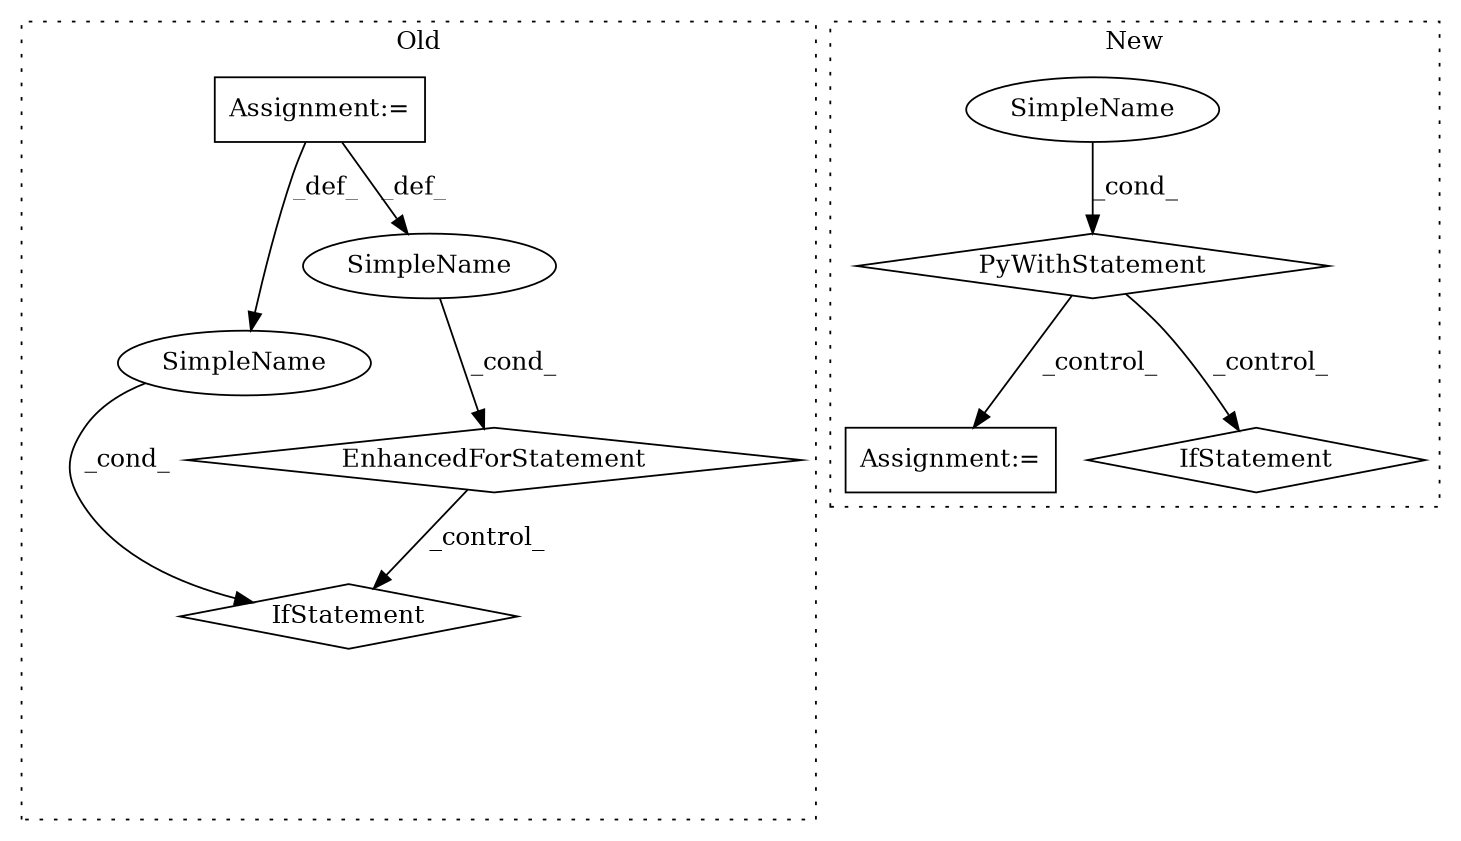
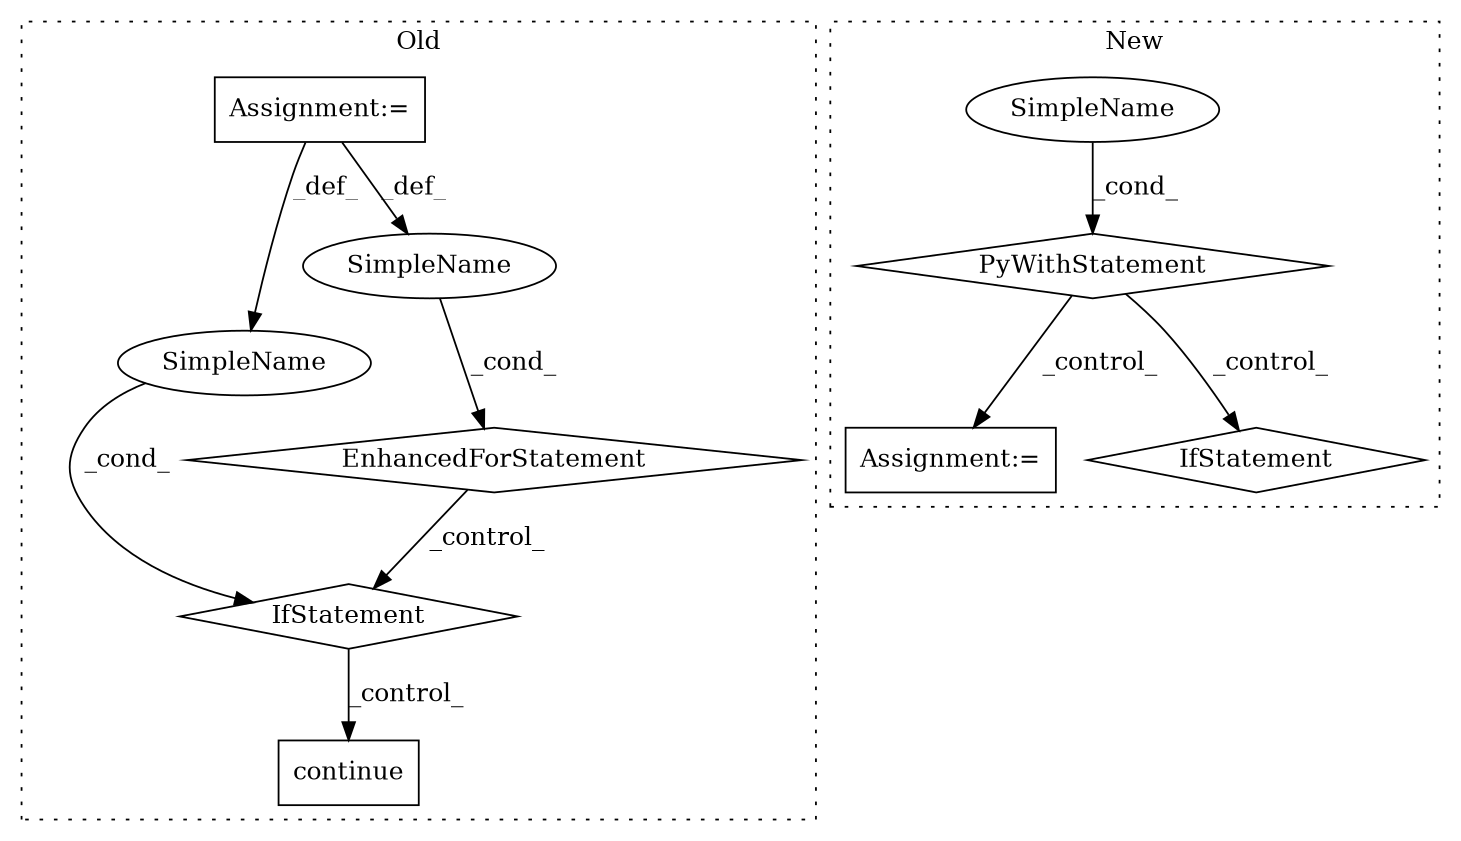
none -> (349, 773)
